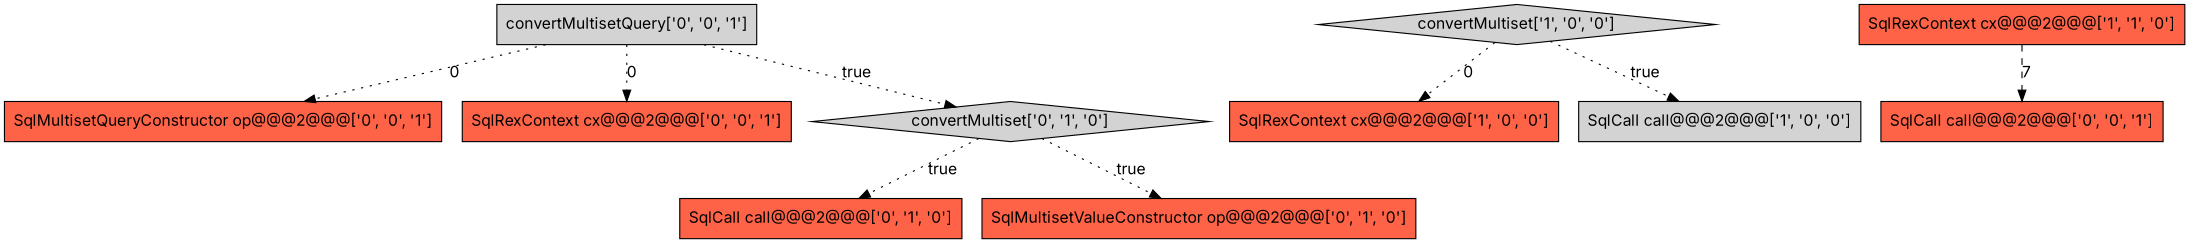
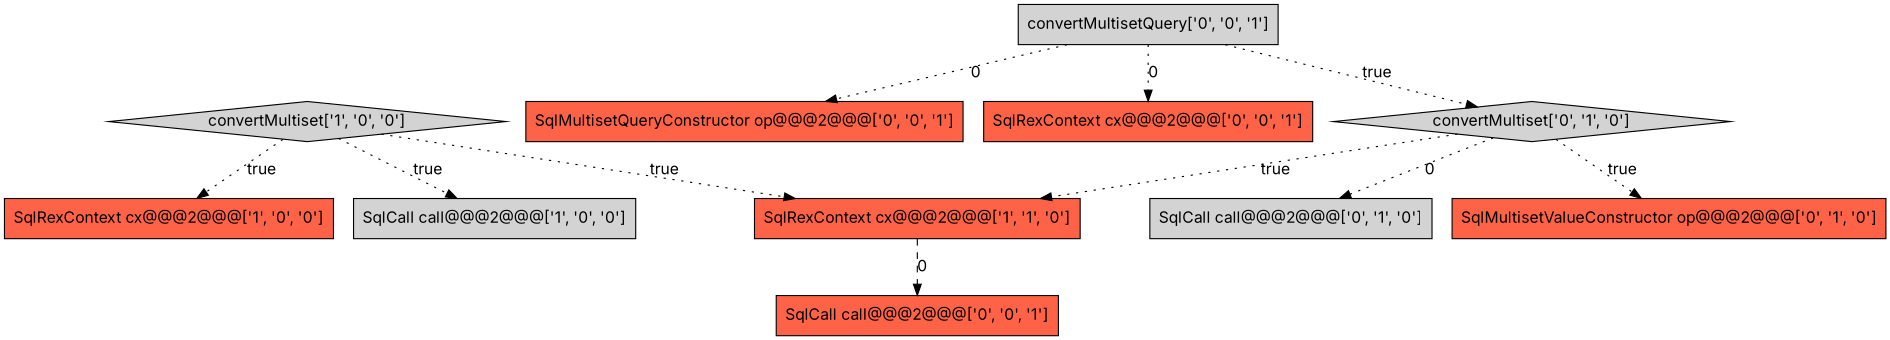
(1469, 73) -> (262, 170)
(2027, 73) -> (923, 267)
none -> (583, 165)
none -> (1254, 165)
(943, 170) -> (1430, 170)
(821, 219) -> (1291, 219)
